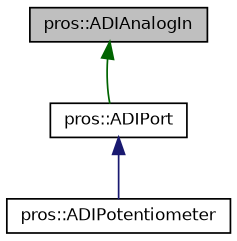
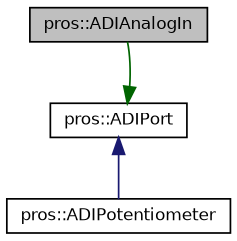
(107, 81) -> (130, 64)
